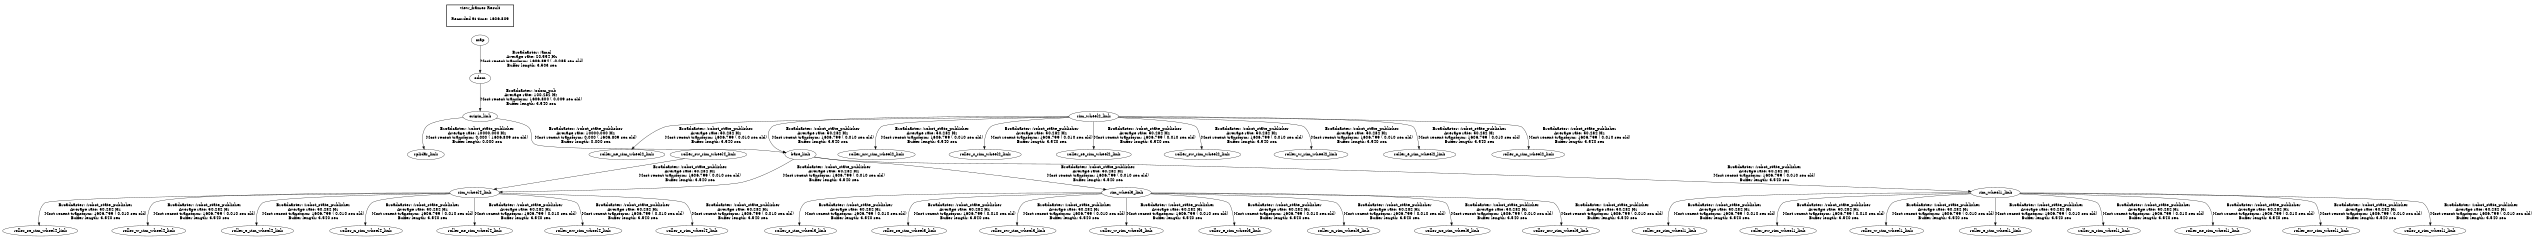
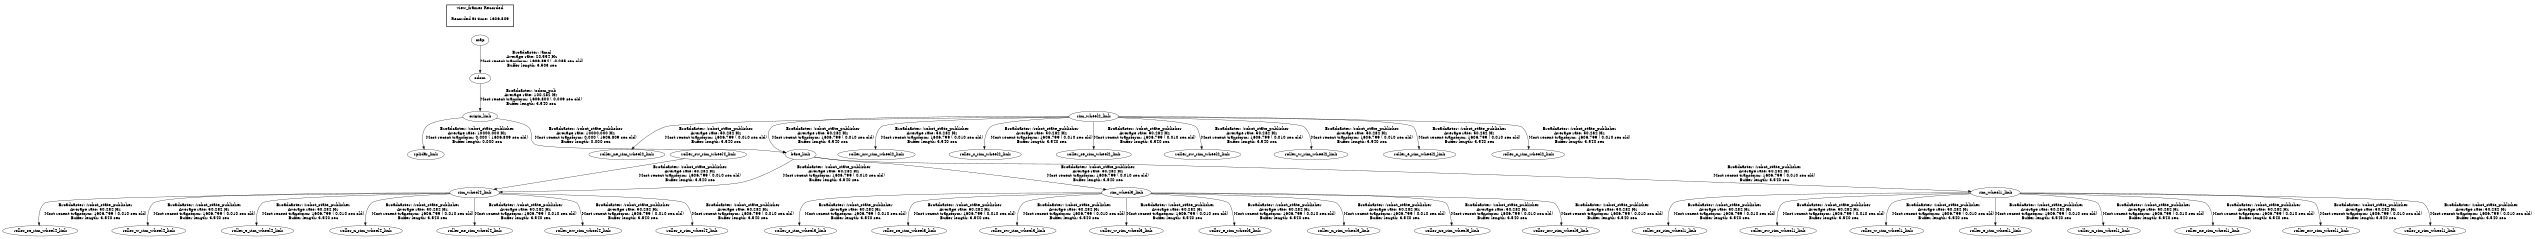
(480, 8) -> (480, 8)
